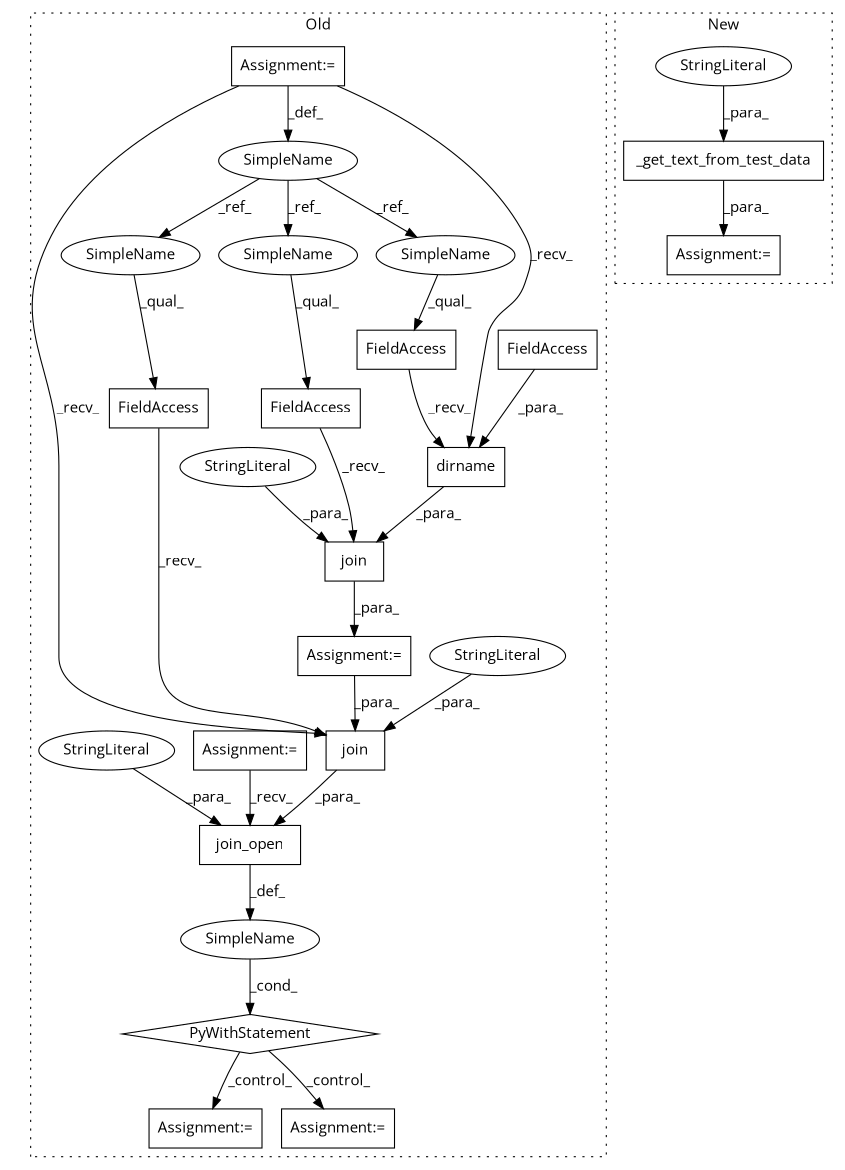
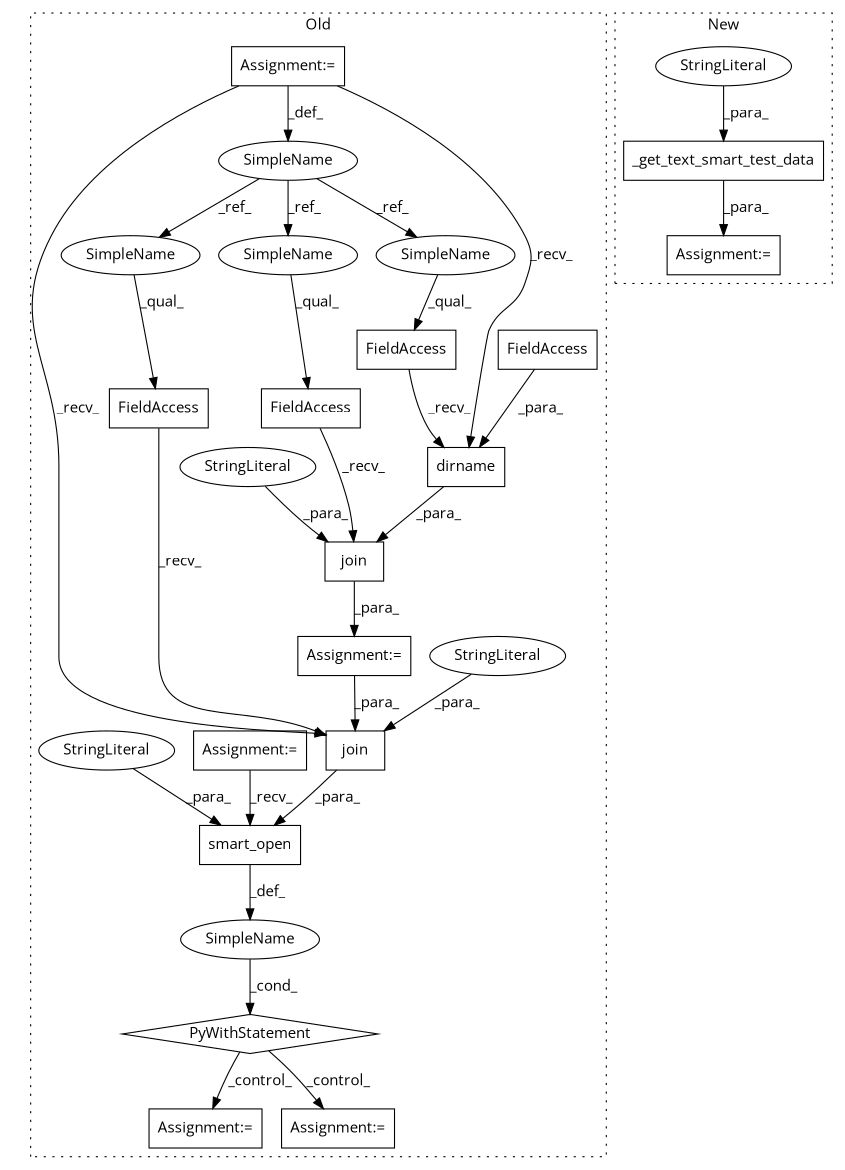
(724, 161) -> (724, 161)
(250, 845) -> (250, 845)
